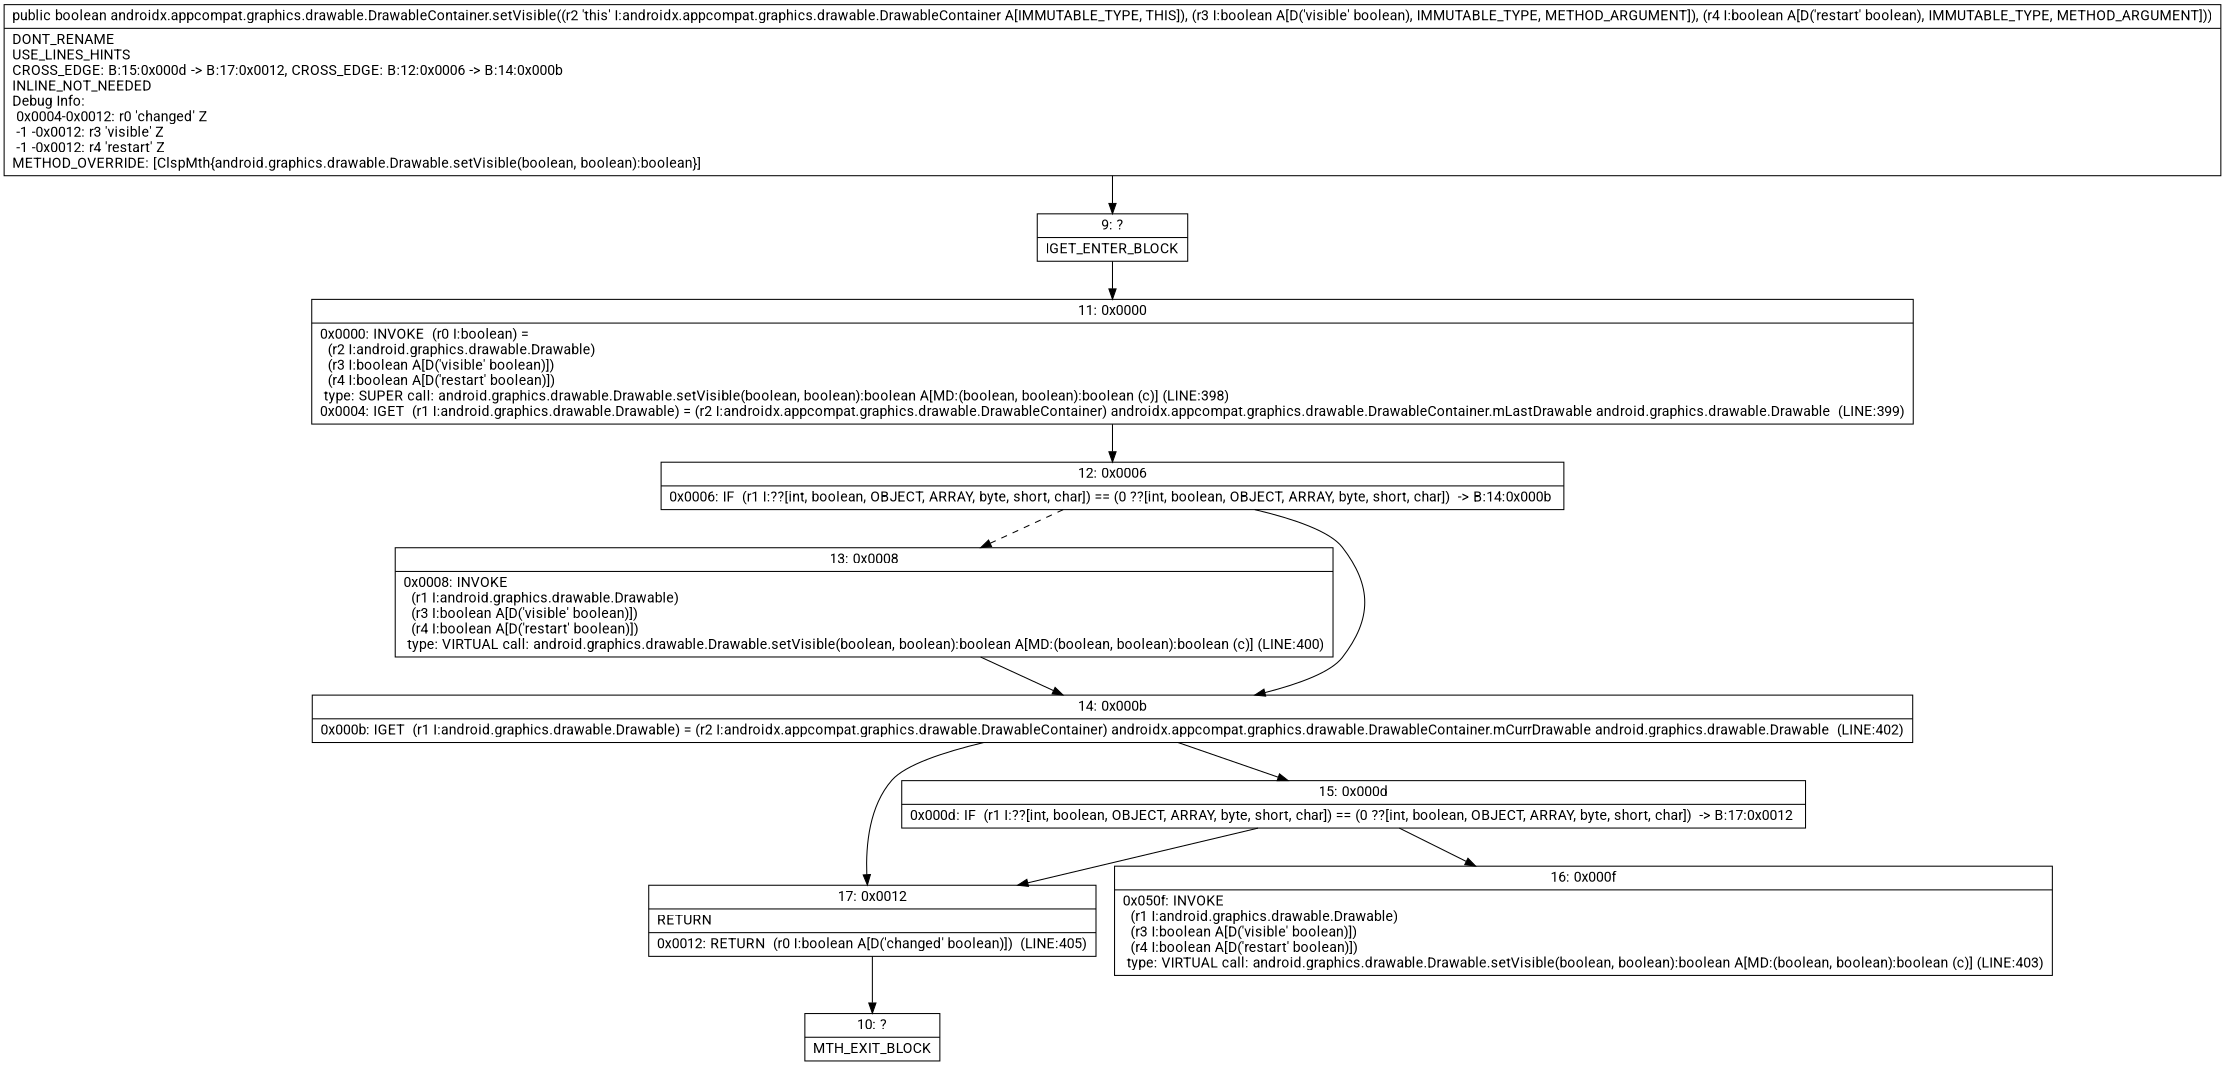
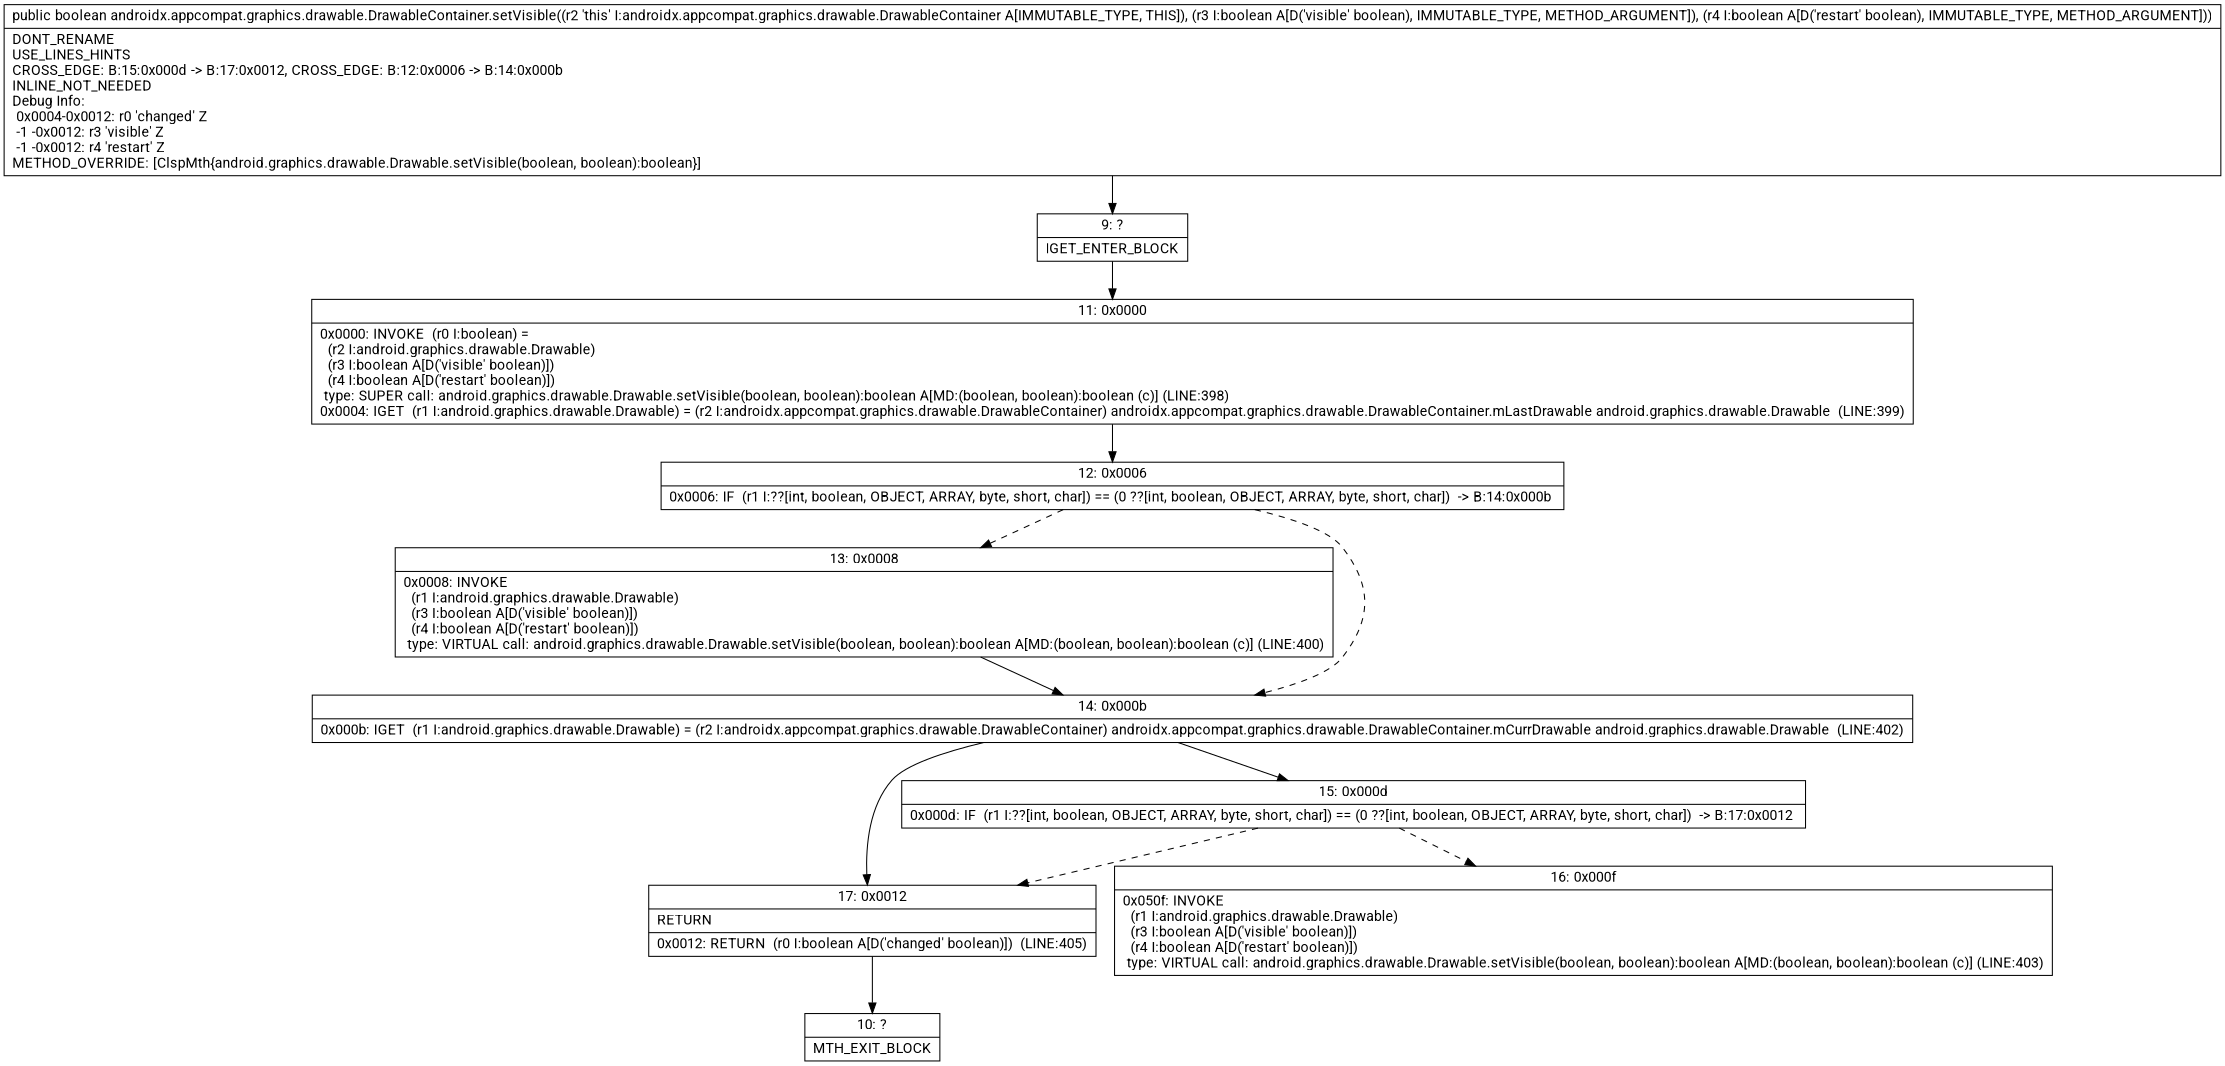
(1364, 597) -> (1364, 597)
(1433, 845) -> (1433, 845)
(1143, 855) -> (1143, 855)
